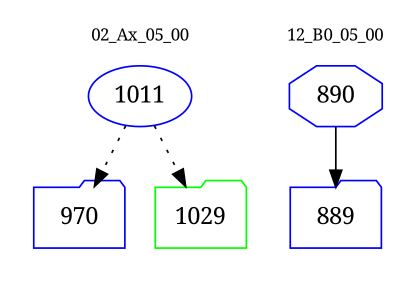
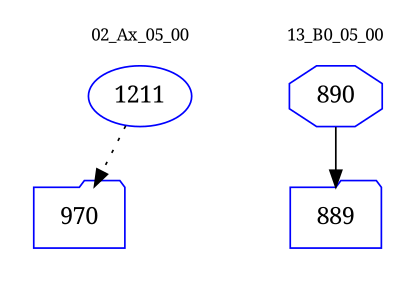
(336, 36) -> (336, 36)
(140, 96) -> (140, 96)
(201, 218) -> none
